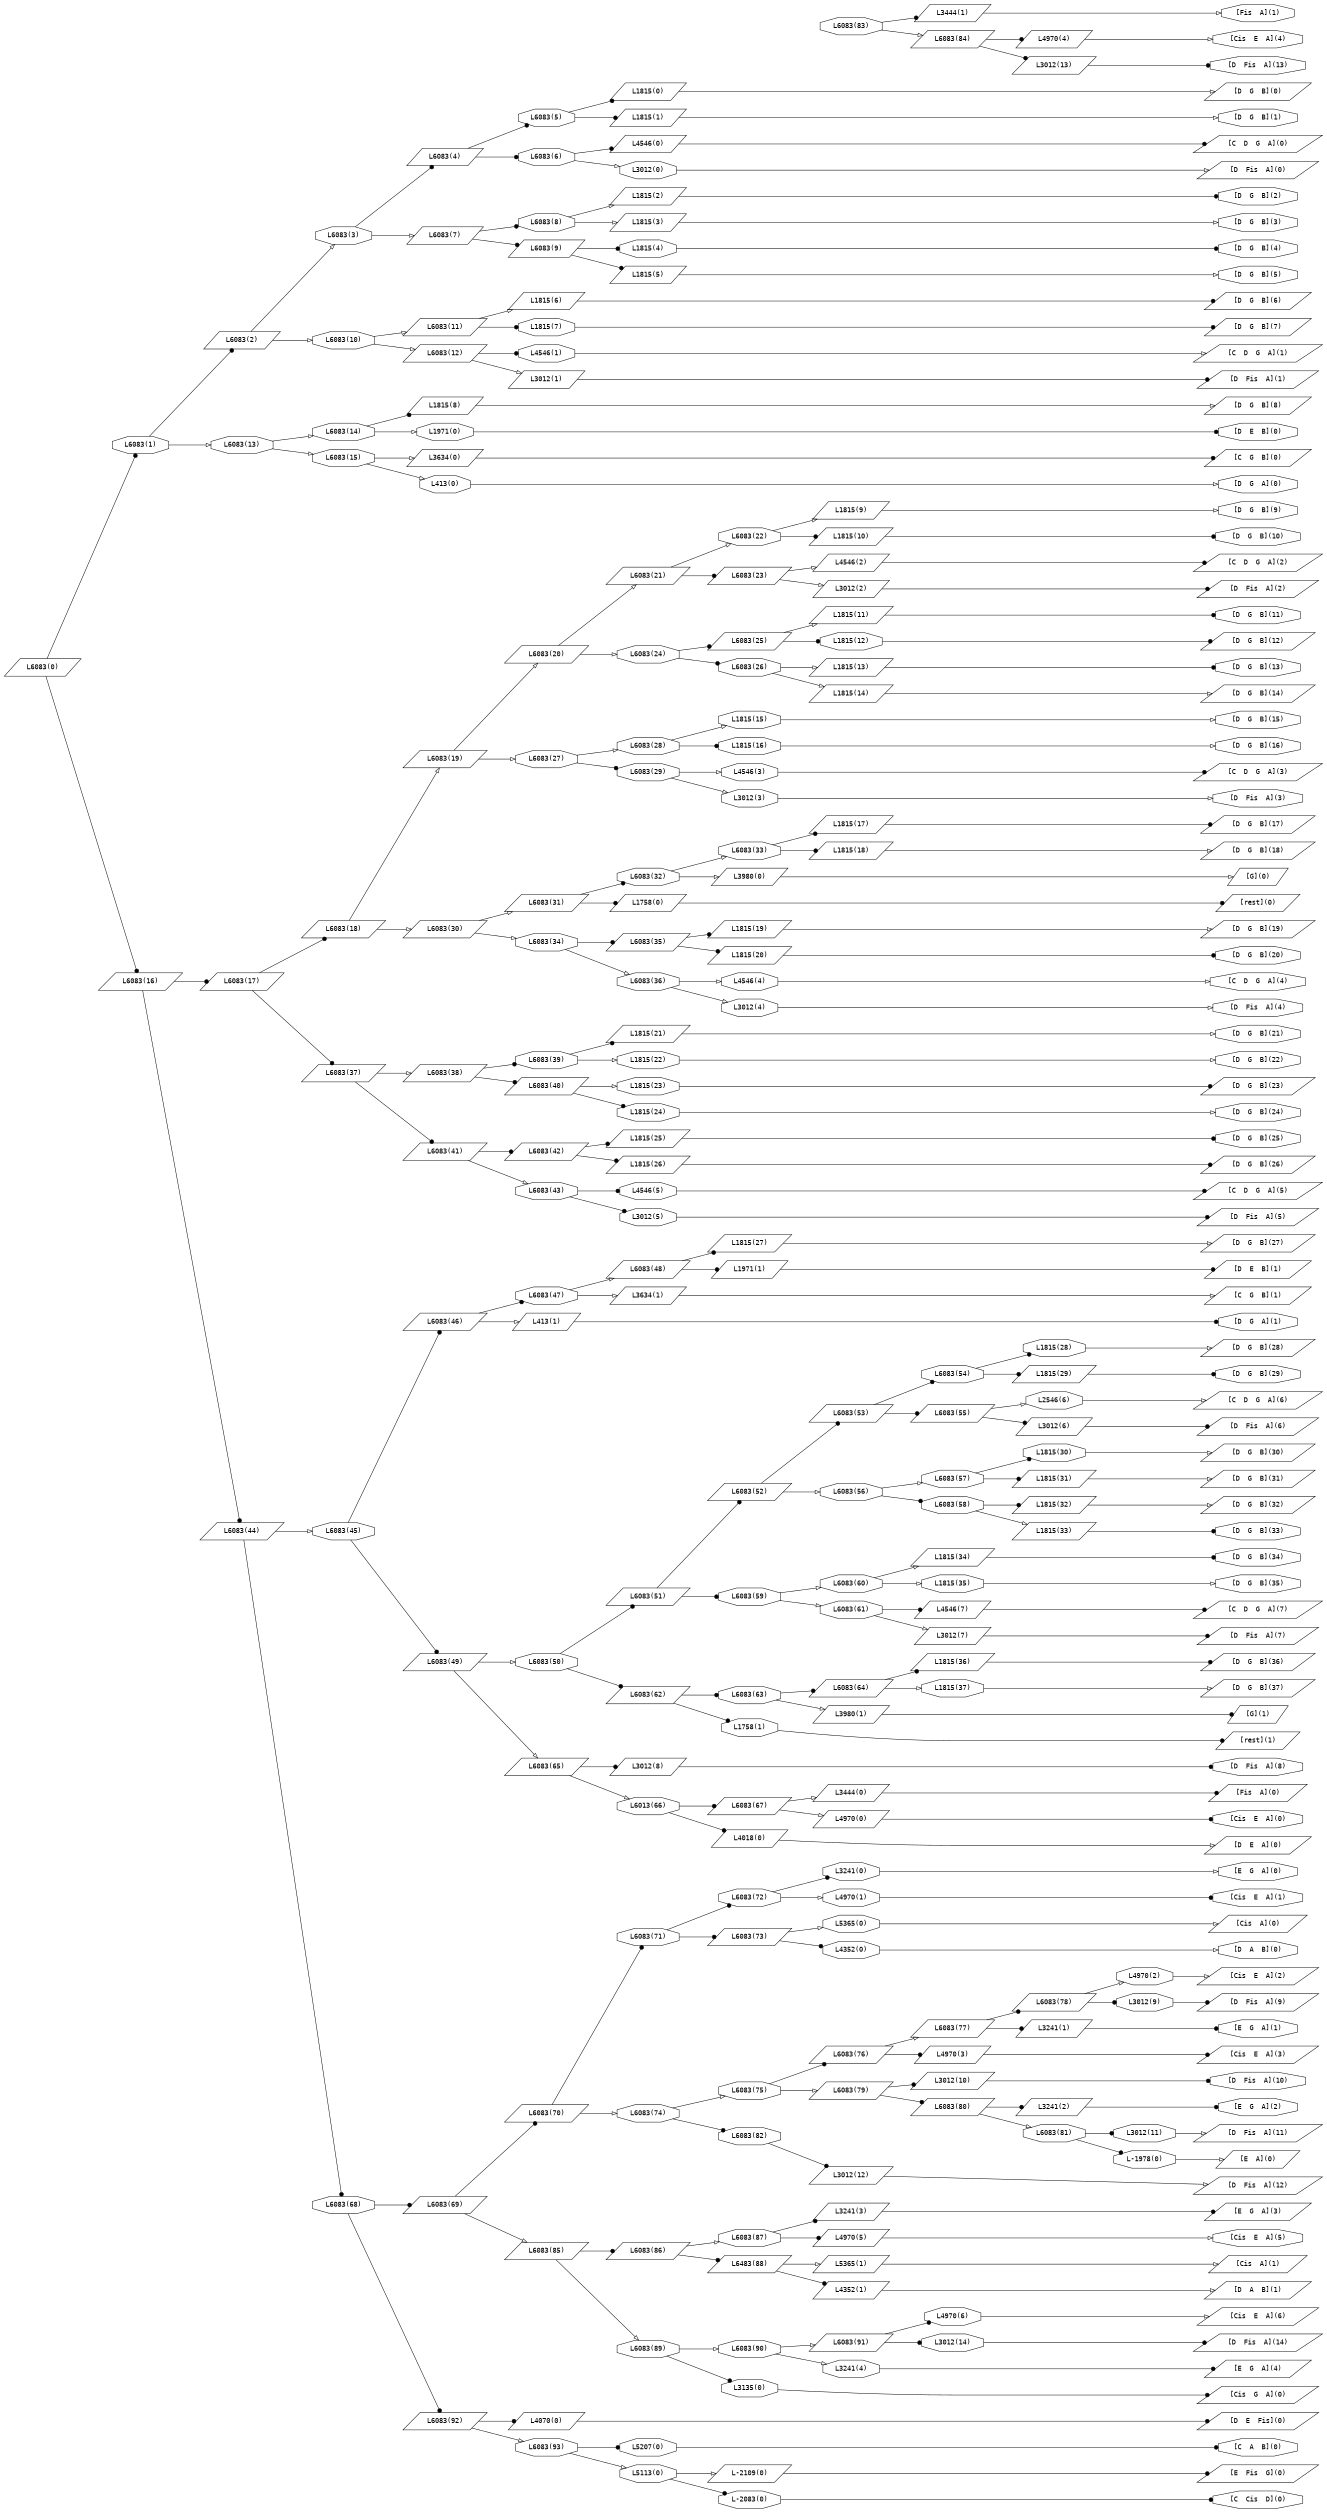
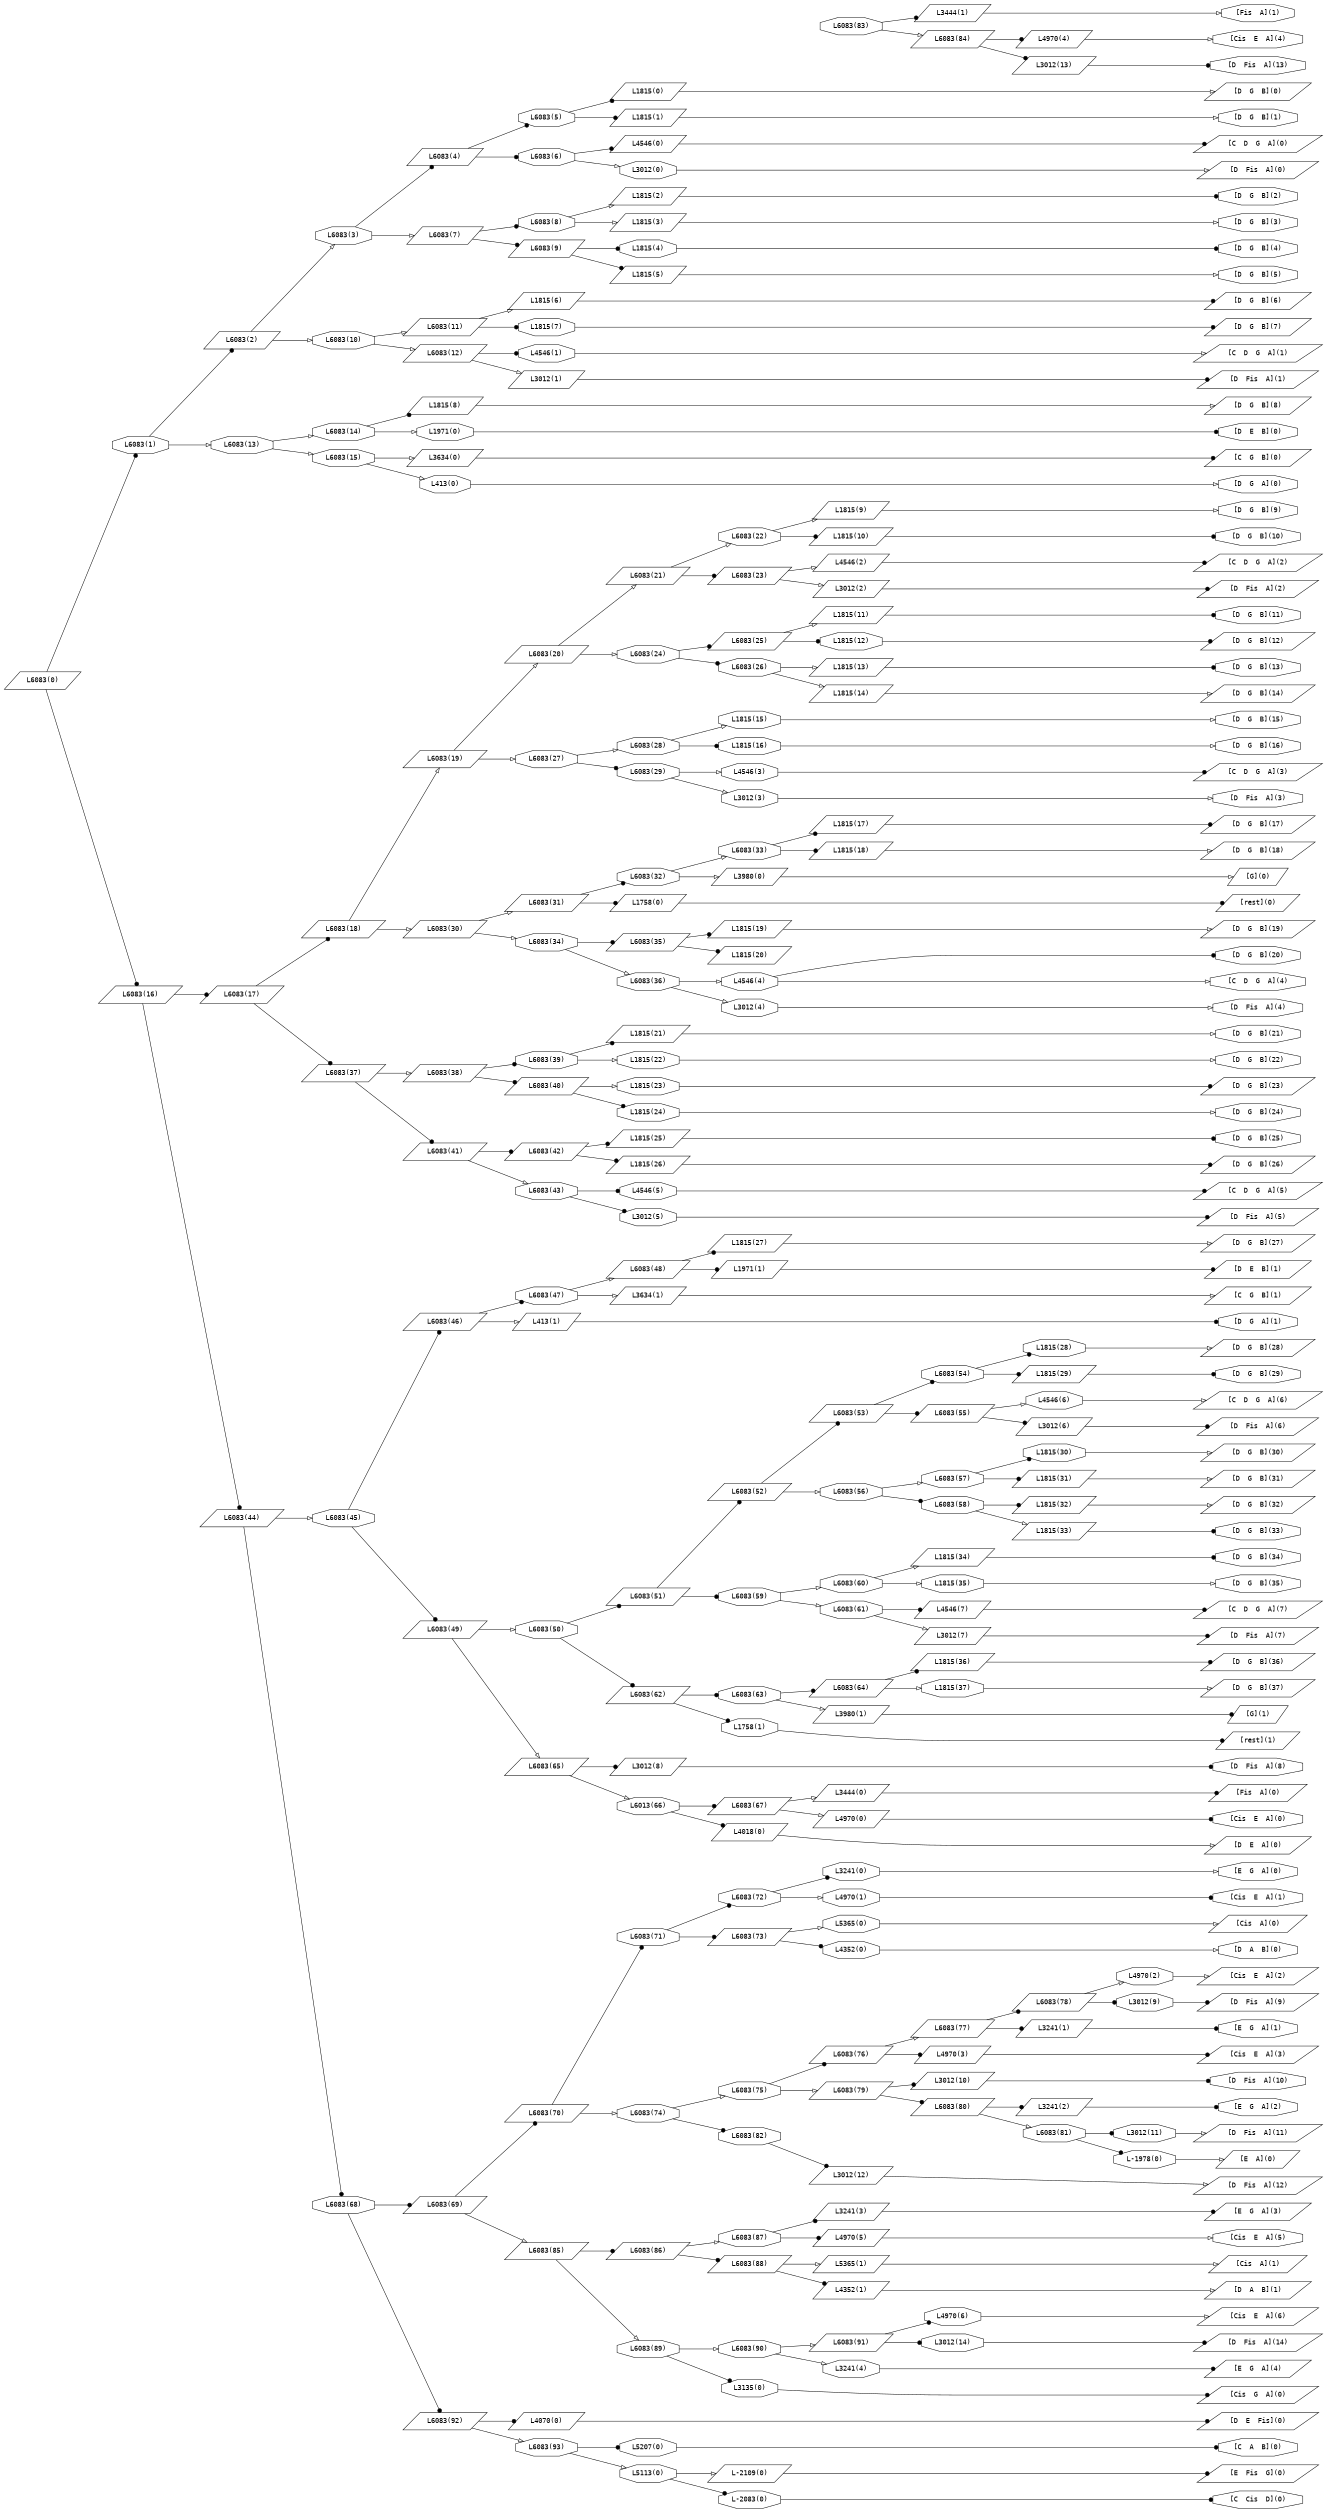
(997, 955) -> (992, 955)
(1054, 1400) -> (1054, 1400)
(750, 2264) -> (750, 2264)
